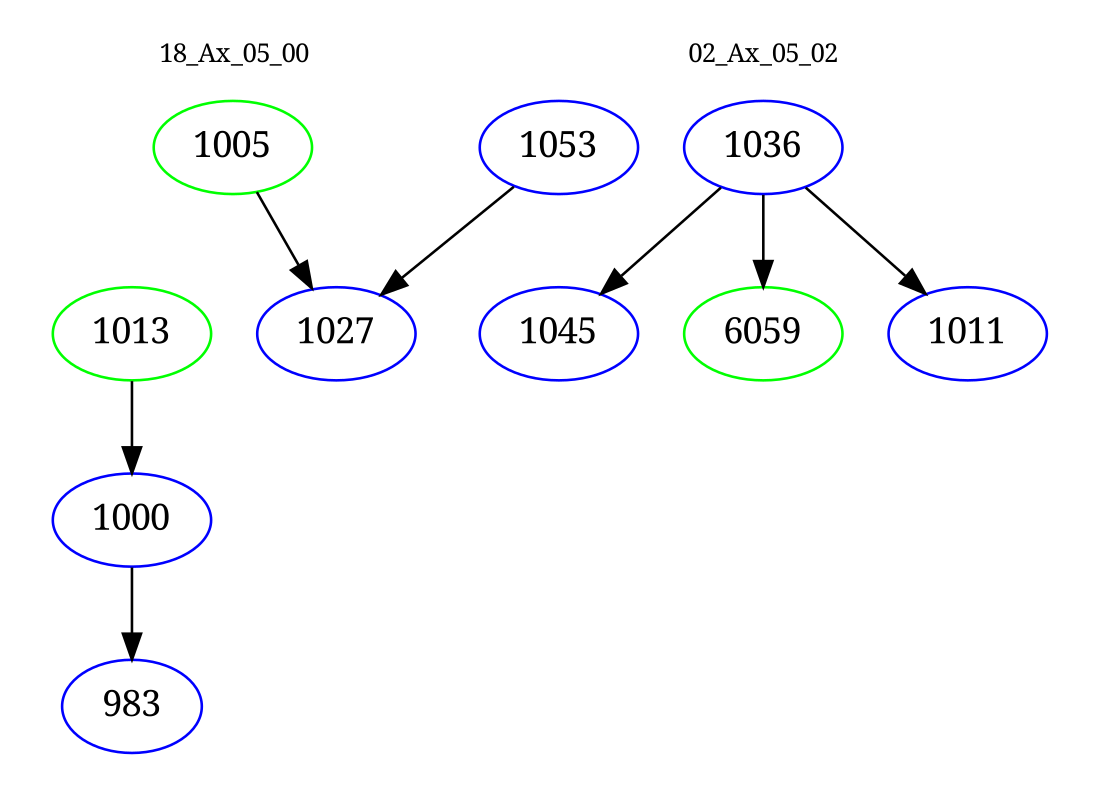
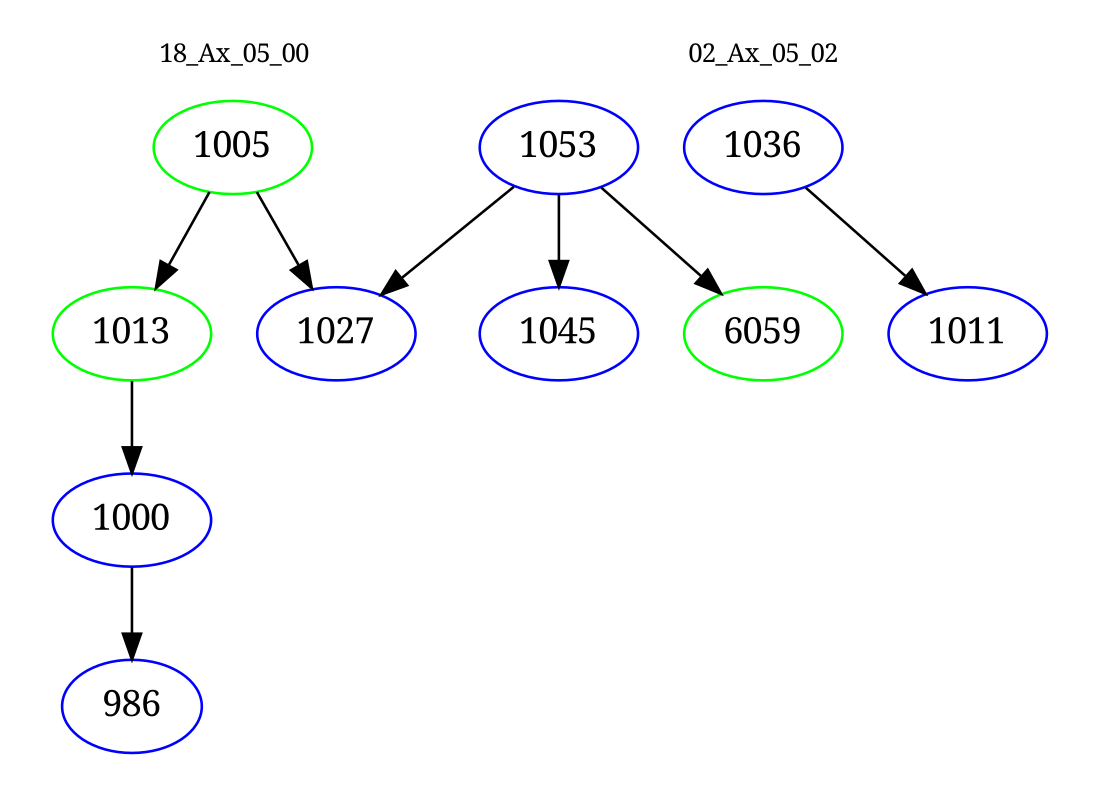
(763, 228) -> (651, 232)
none -> (189, 229)
(671, 232) -> (559, 228)
(132, 706) -> (132, 706)
